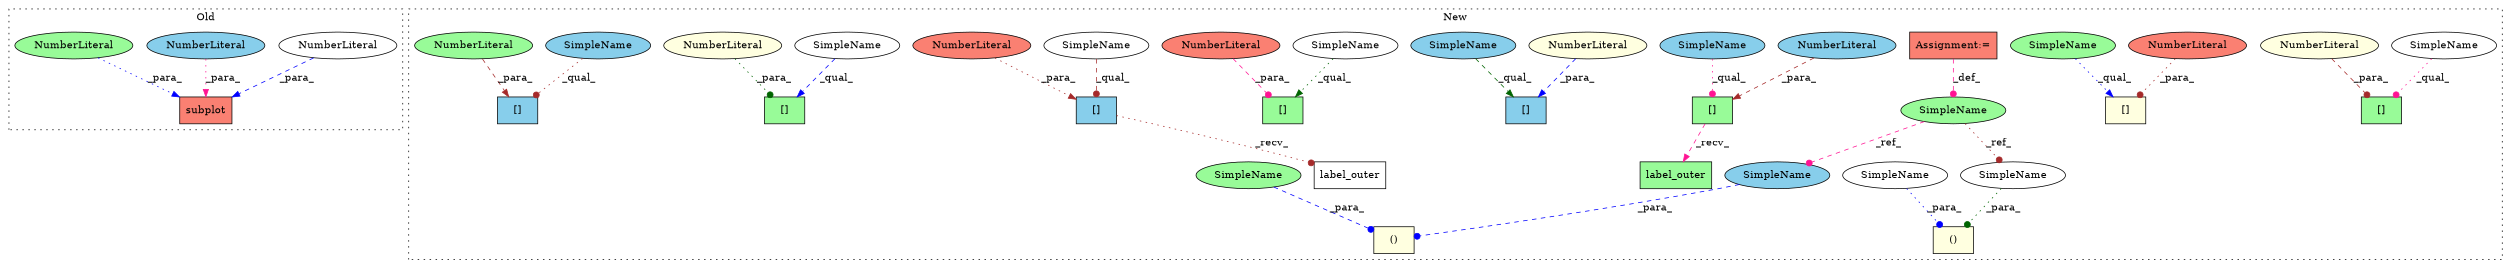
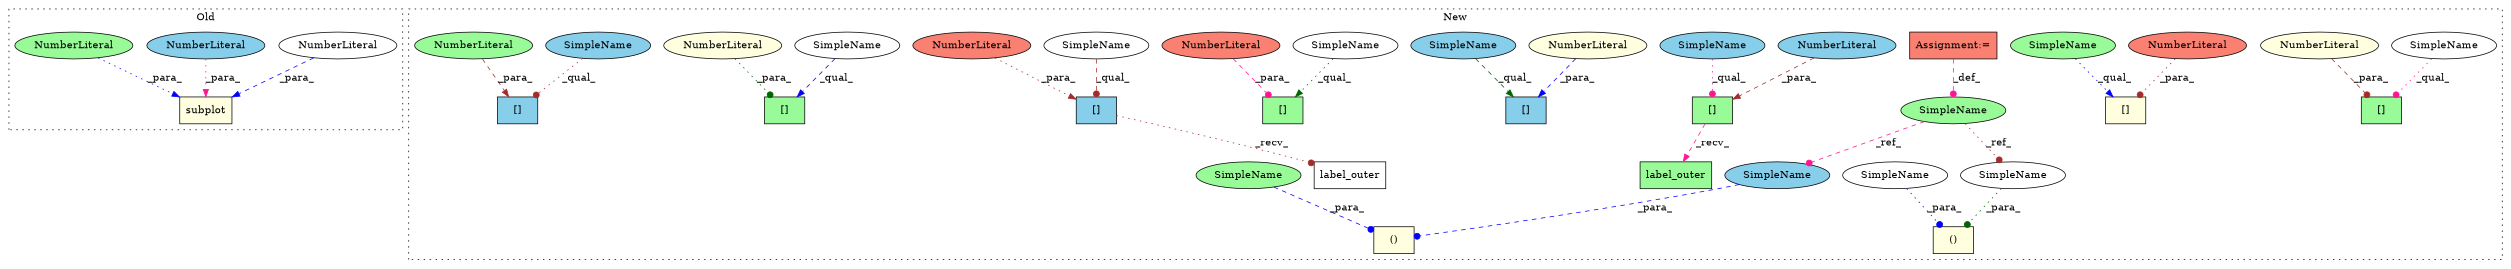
(206, 110) -> (206, 110)
